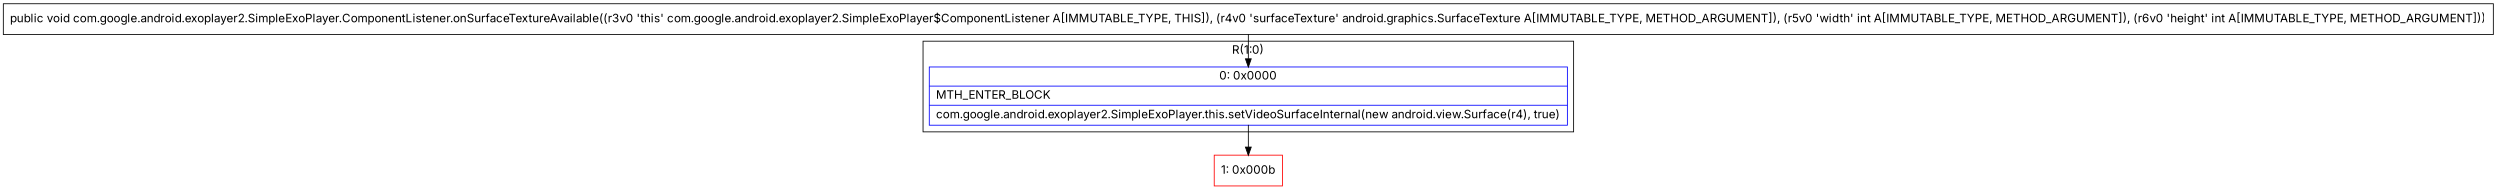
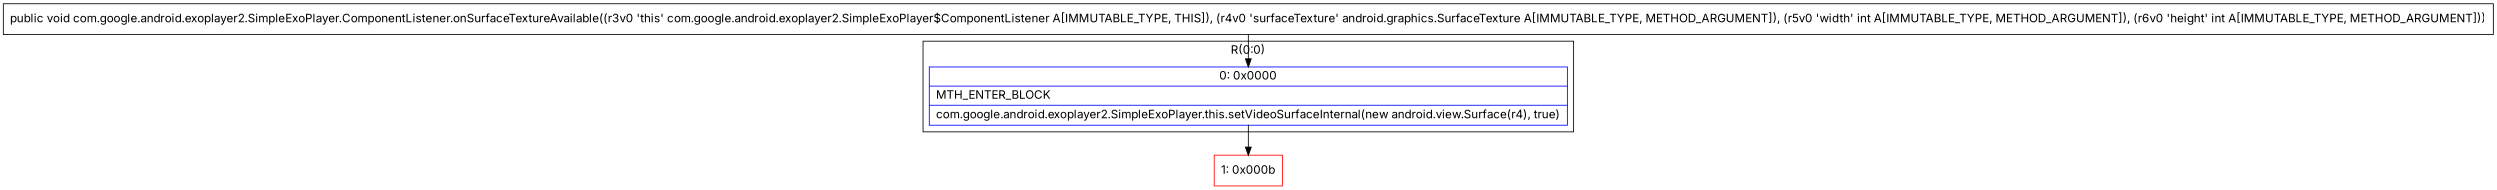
(1248, 51) -> (1248, 51)
